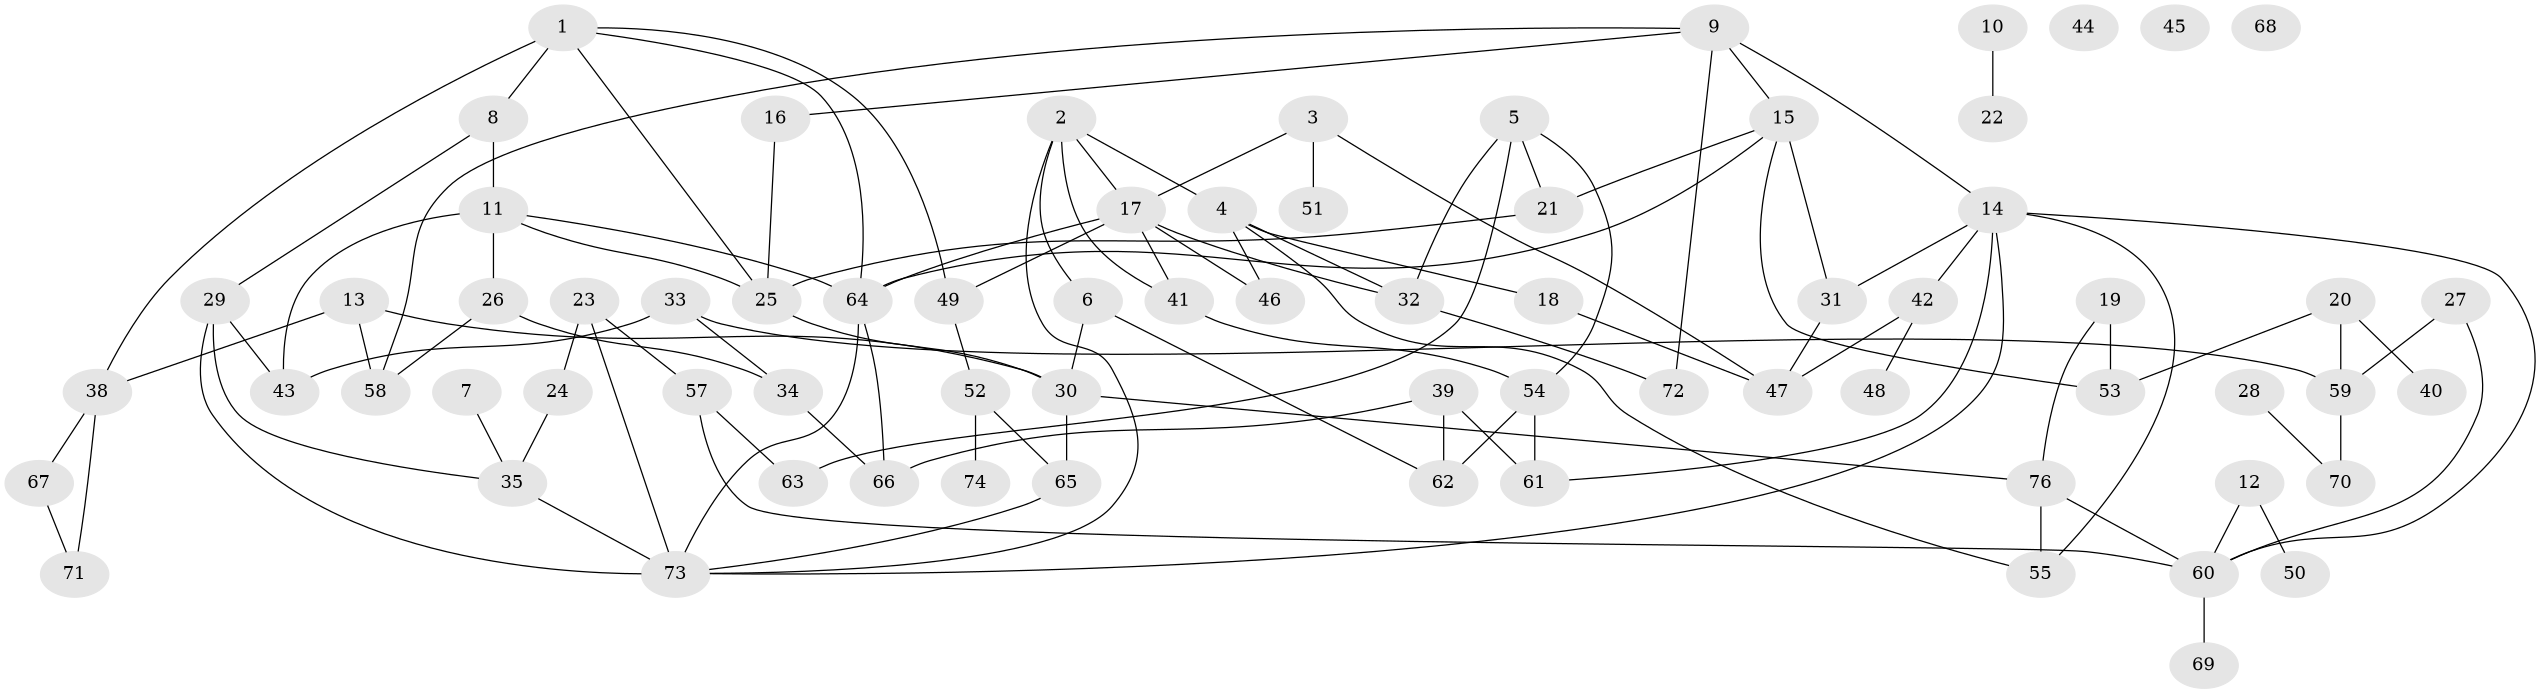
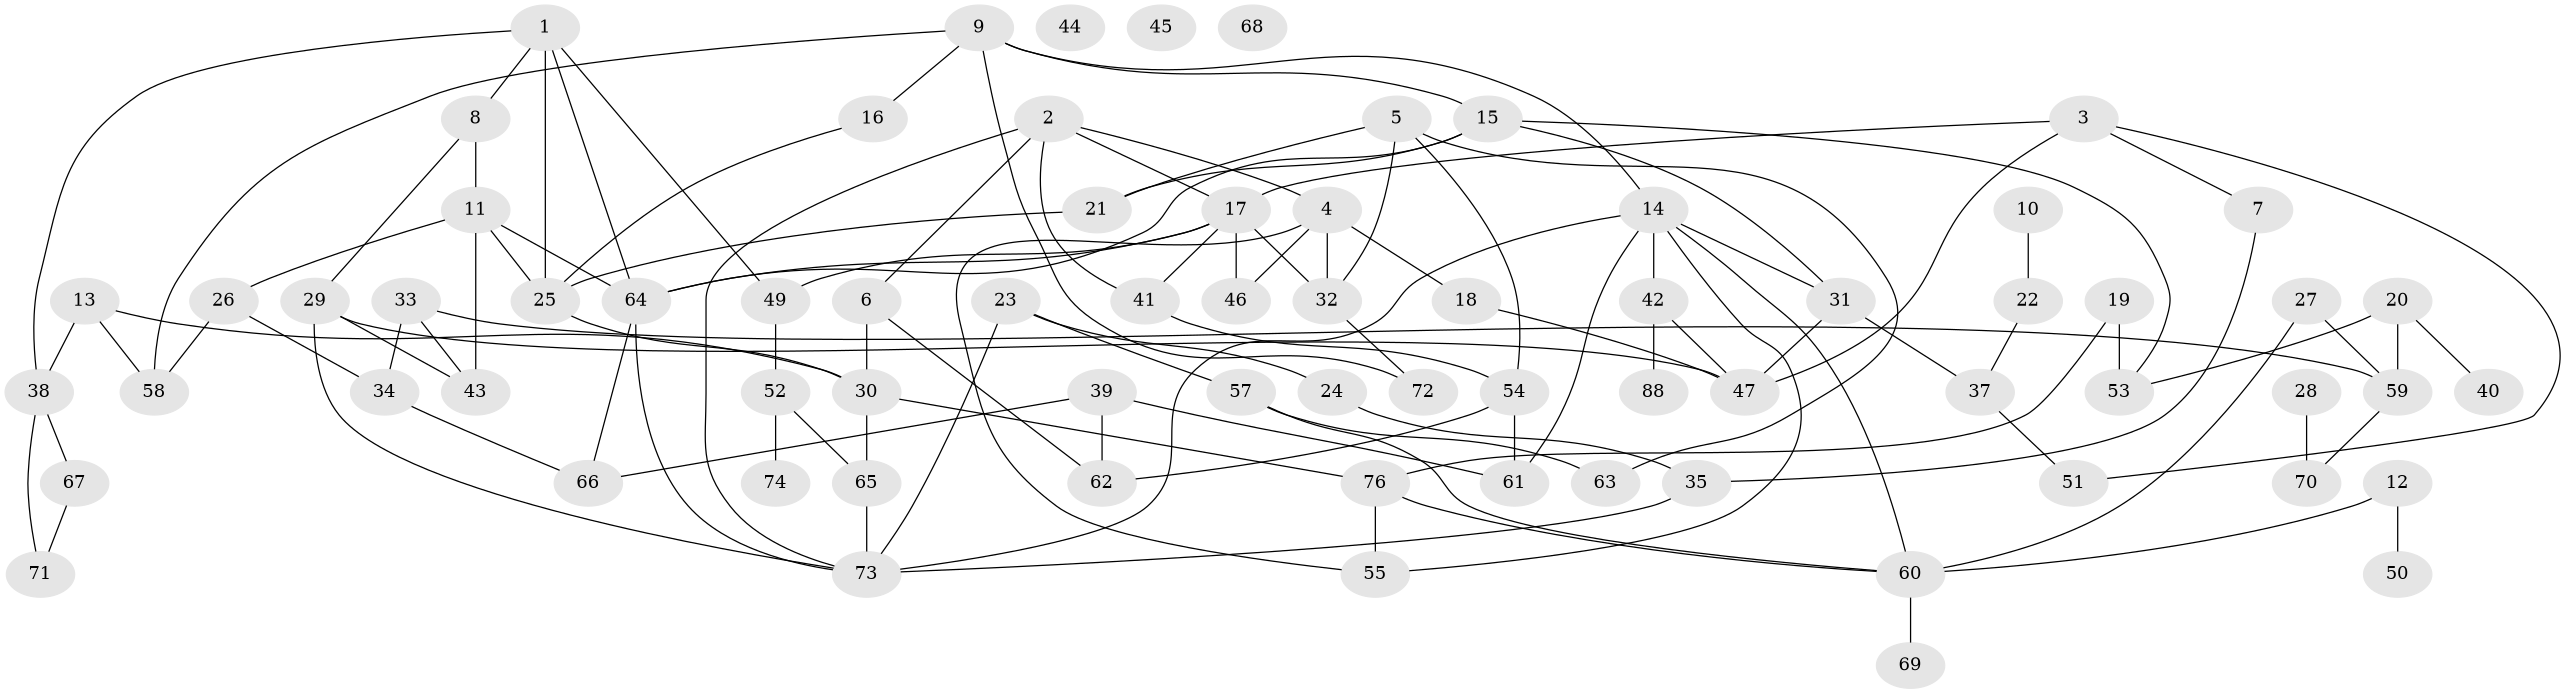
none -> (2171, 164)
(1875, 392) -> (1654, 392)
none -> (1980, 392)
(308, 447) -> (1030, 347)
